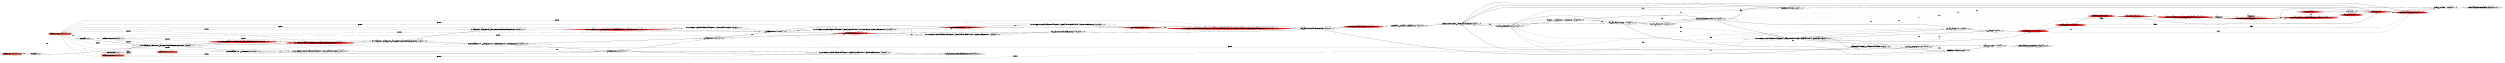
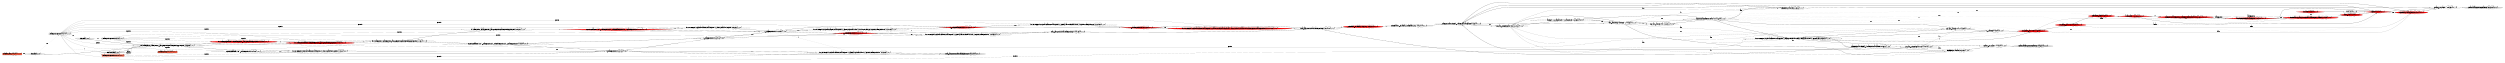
(60, 34) -> (60, 34)
